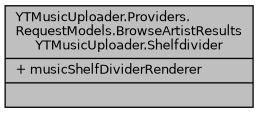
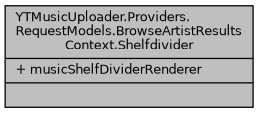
(129, 46) -> (129, 46)
